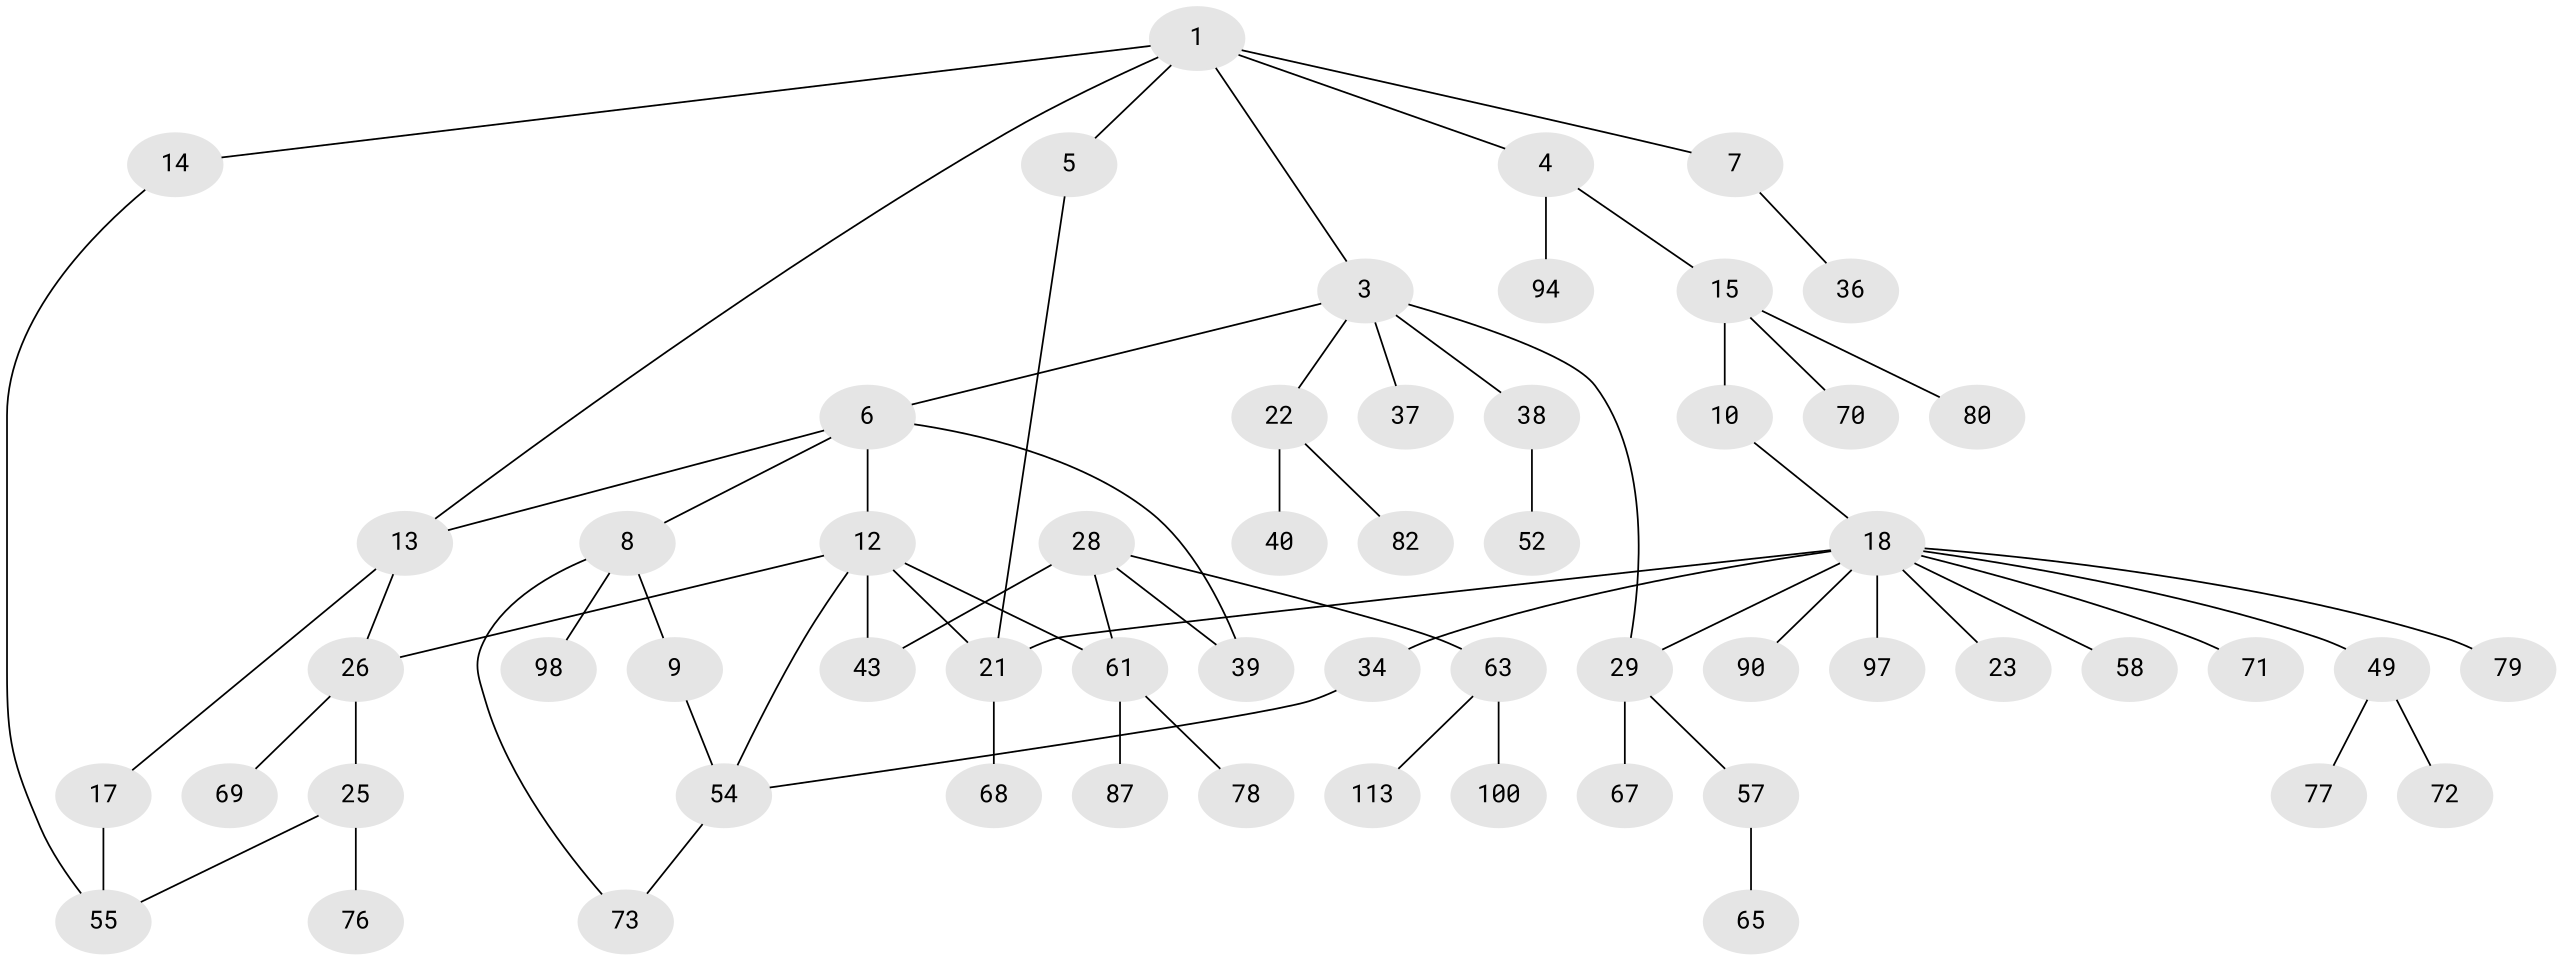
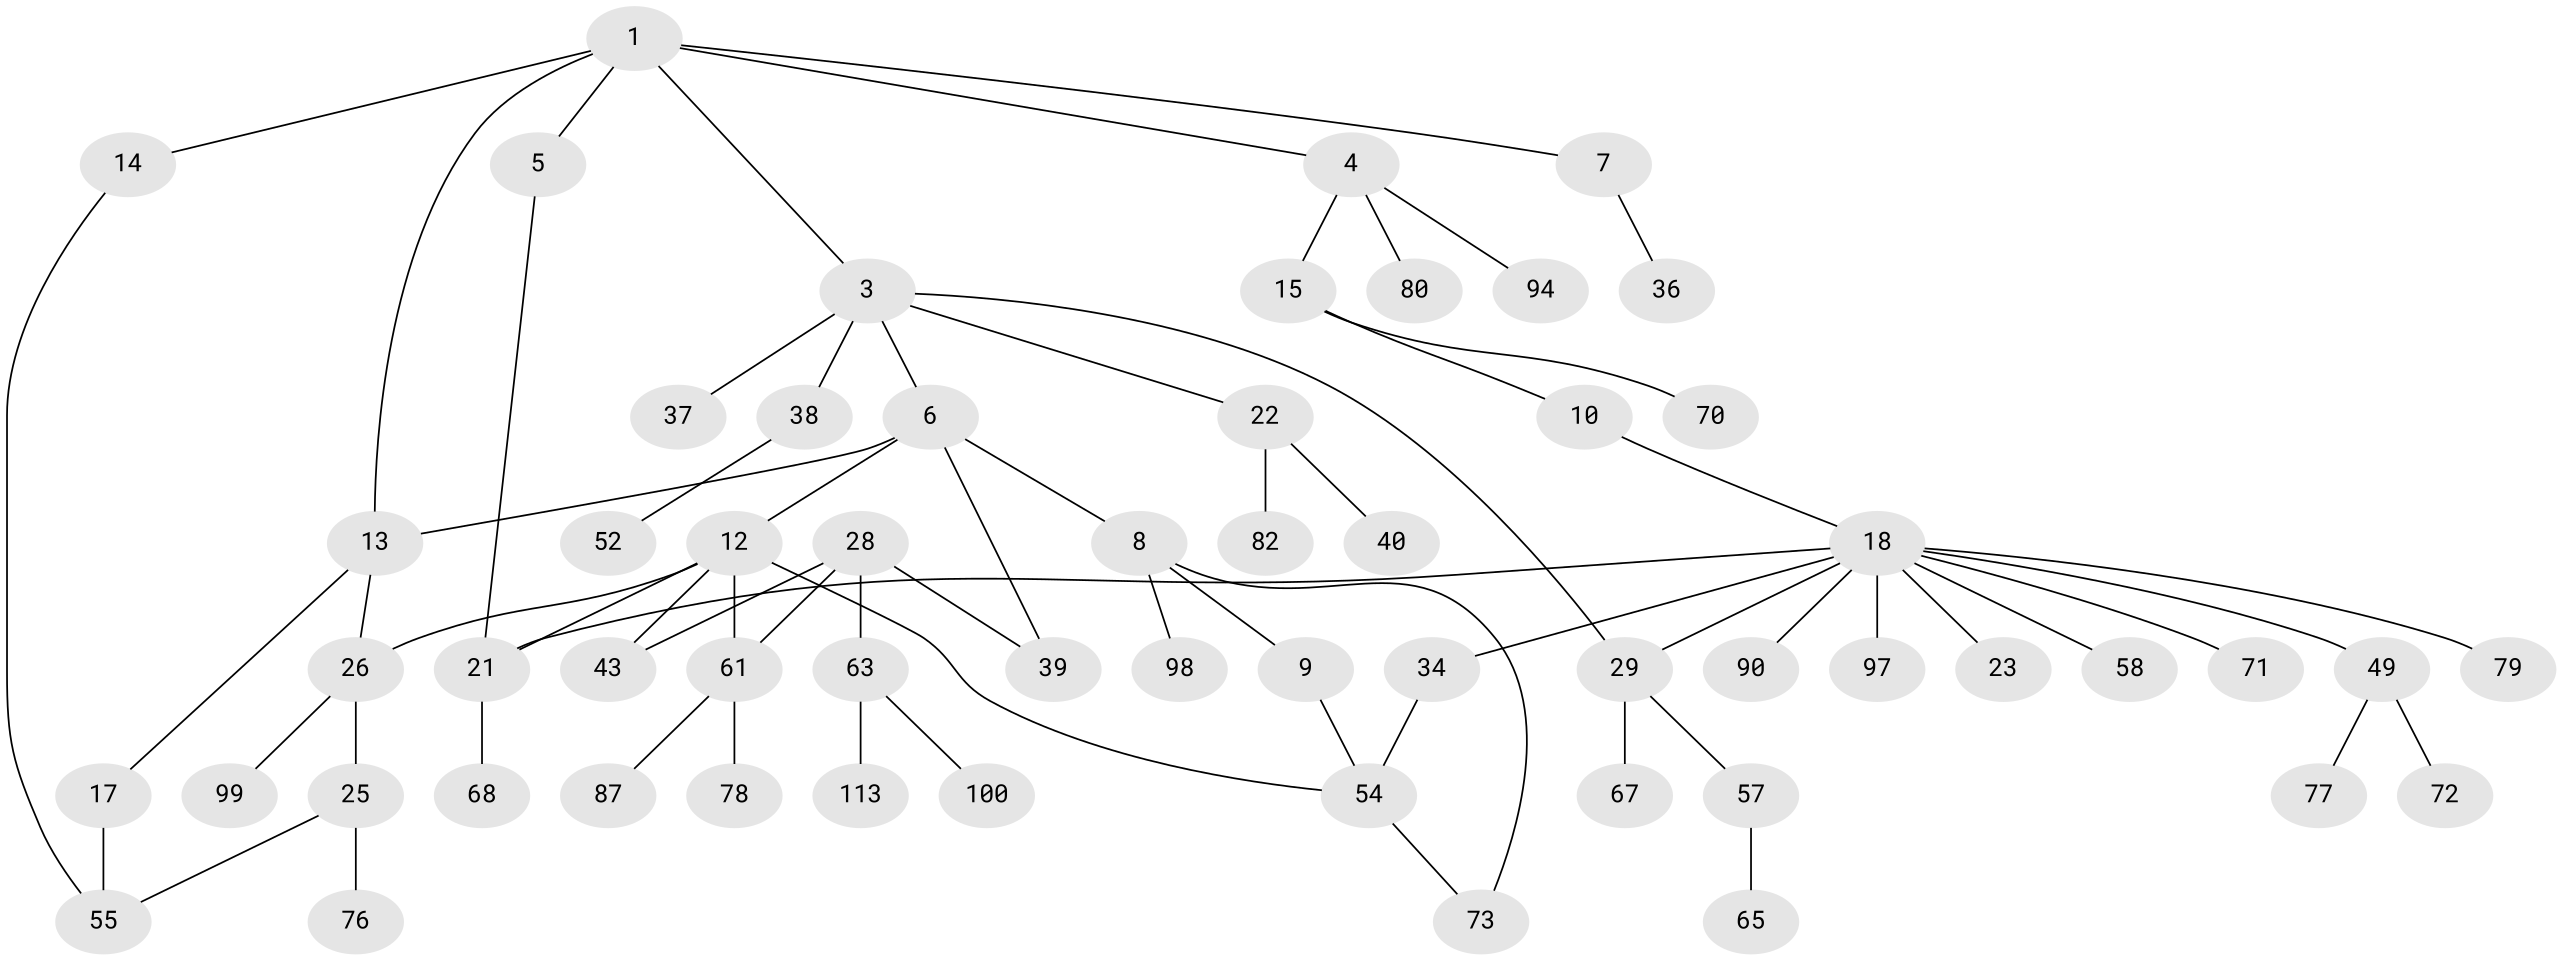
(1851, 354) -> (1383, 228)
(230, 796) -> (230, 796)
